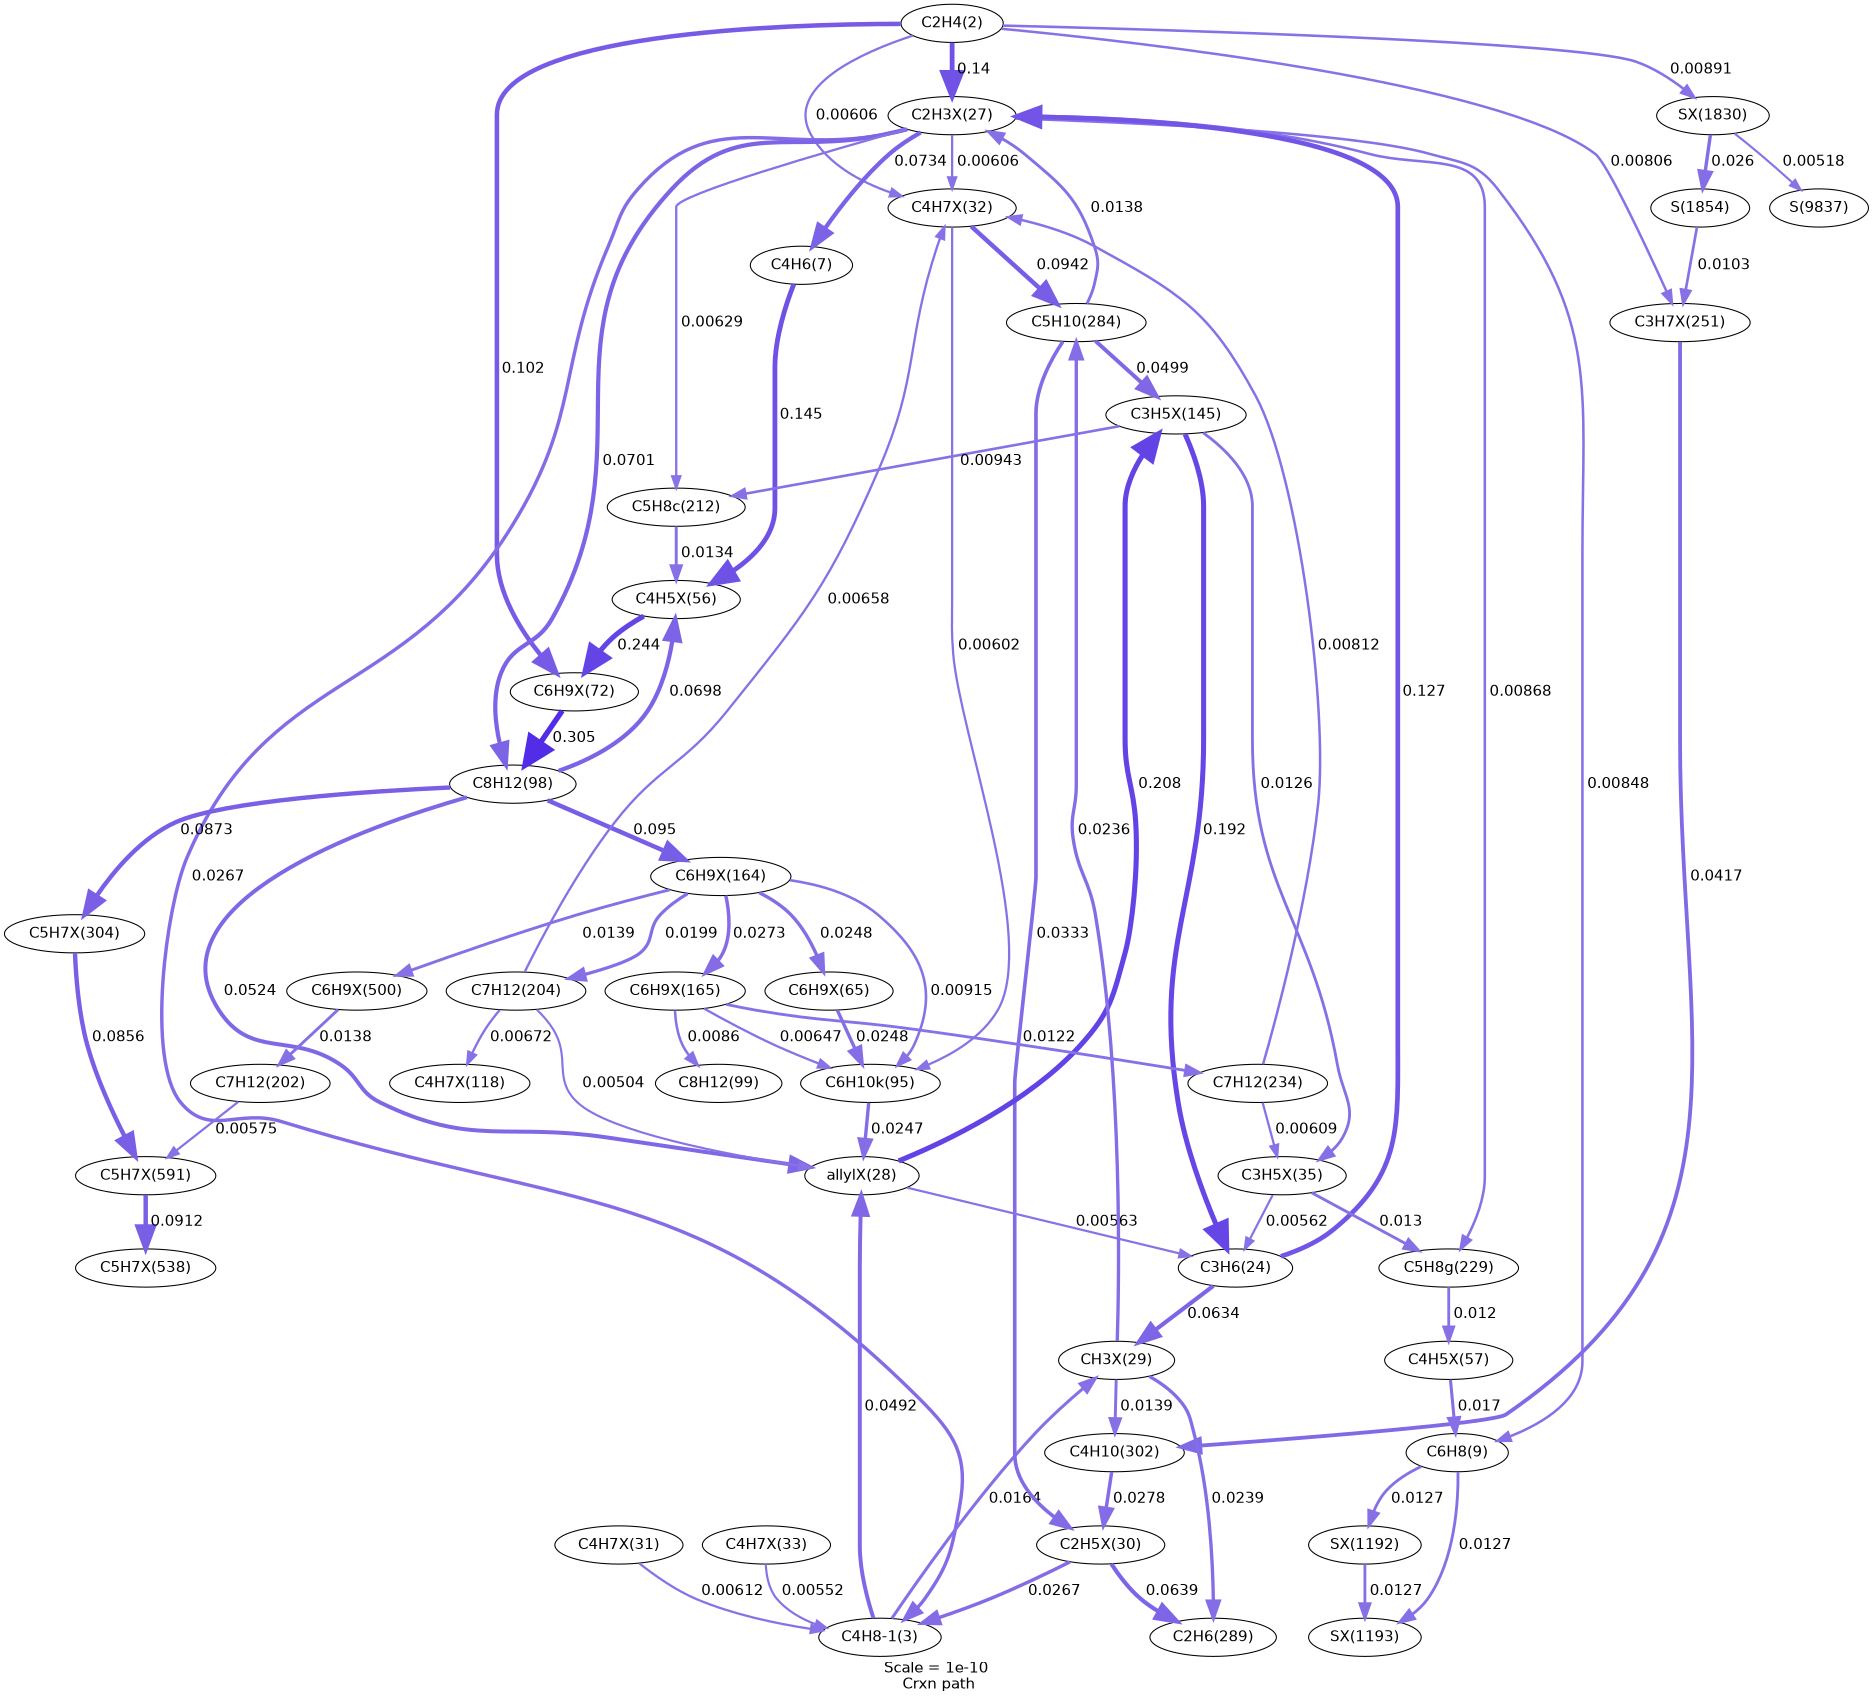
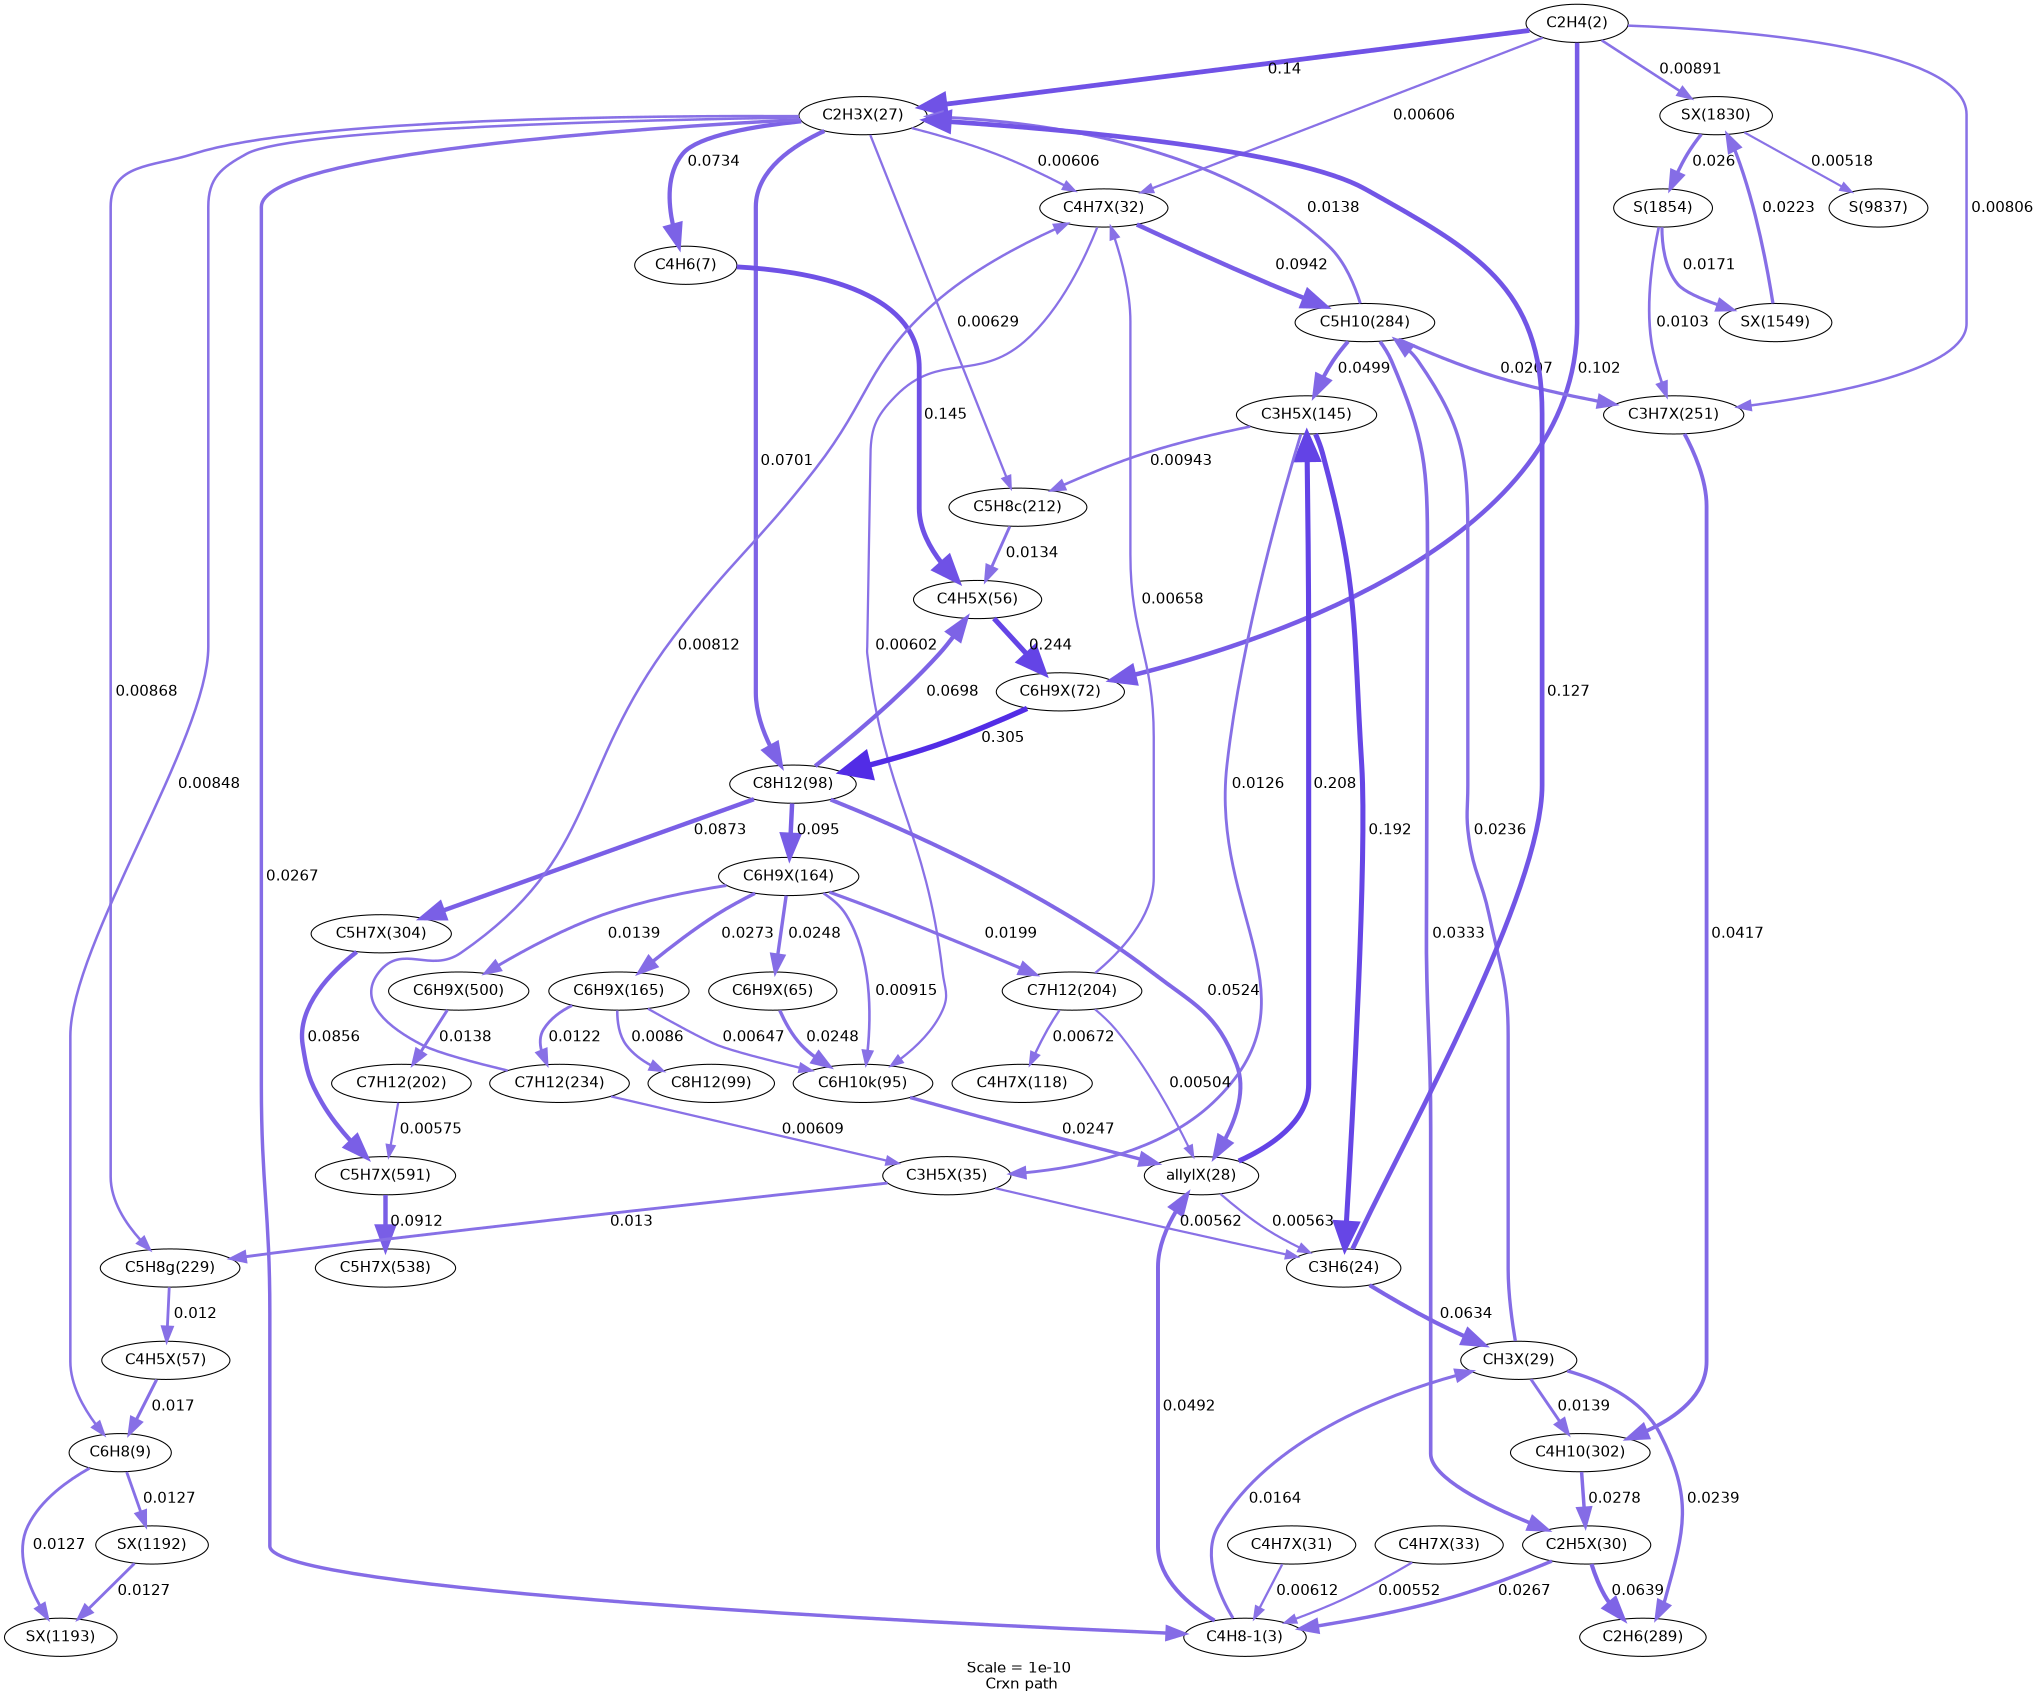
none -> (1776, 323)
none -> (1497, 377)
